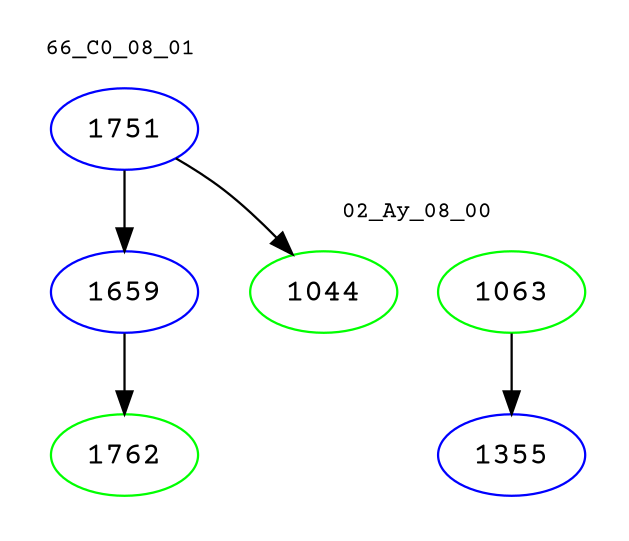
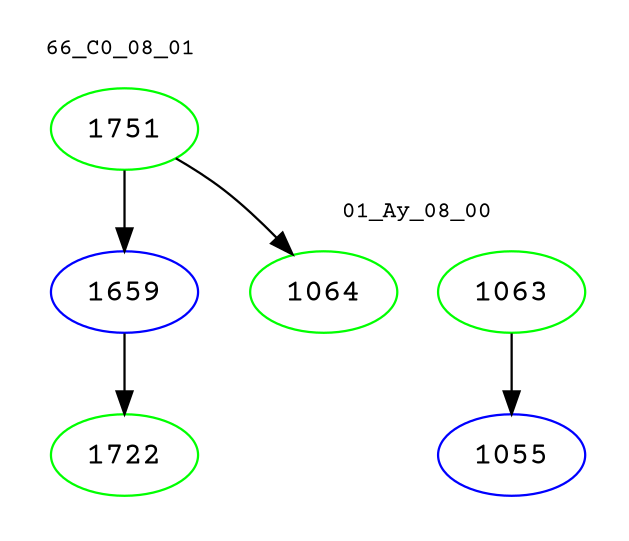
(125, 129) -> (125, 129)
(418, 212) -> (418, 212)
(324, 292) -> (324, 292)
(125, 455) -> (125, 455)
(512, 455) -> (512, 455)
